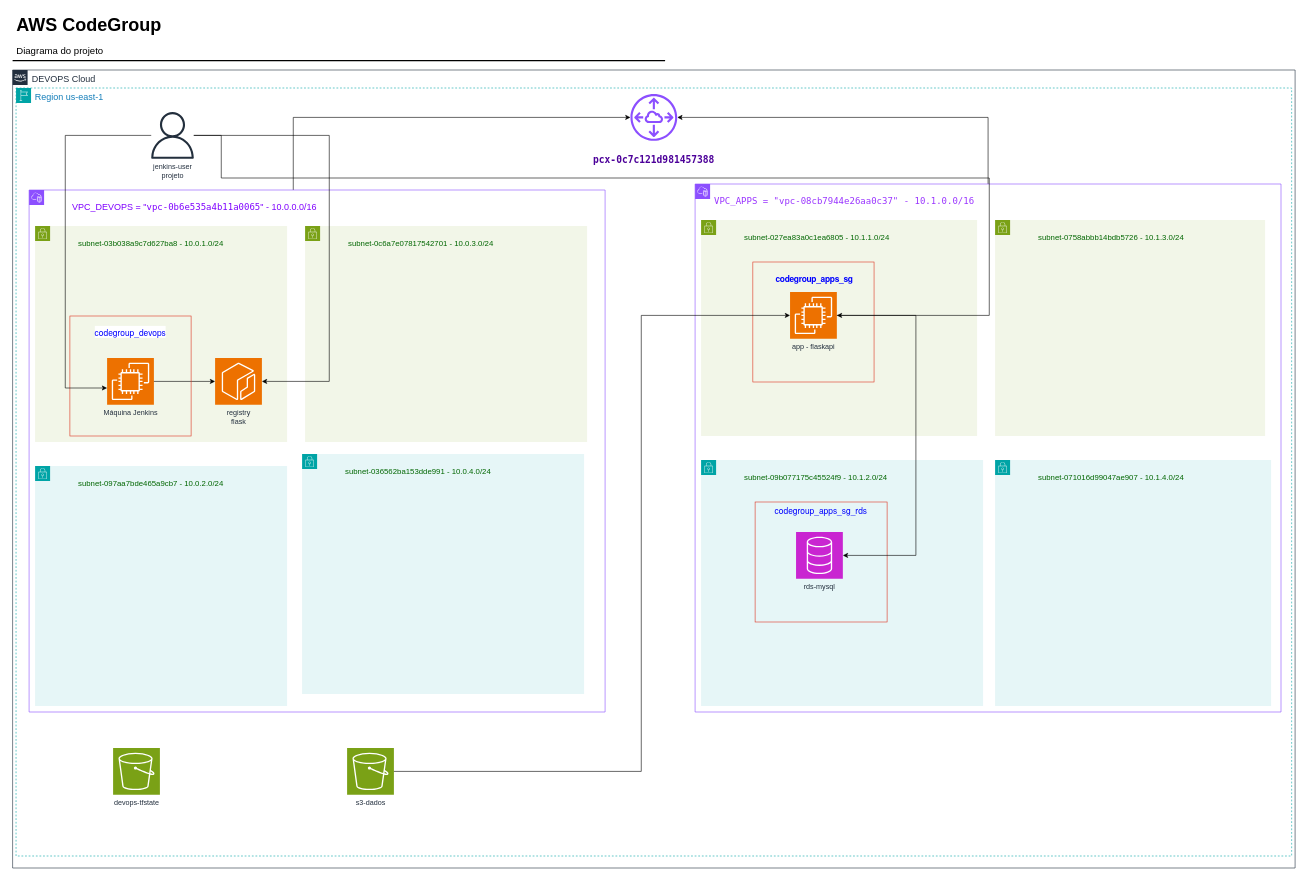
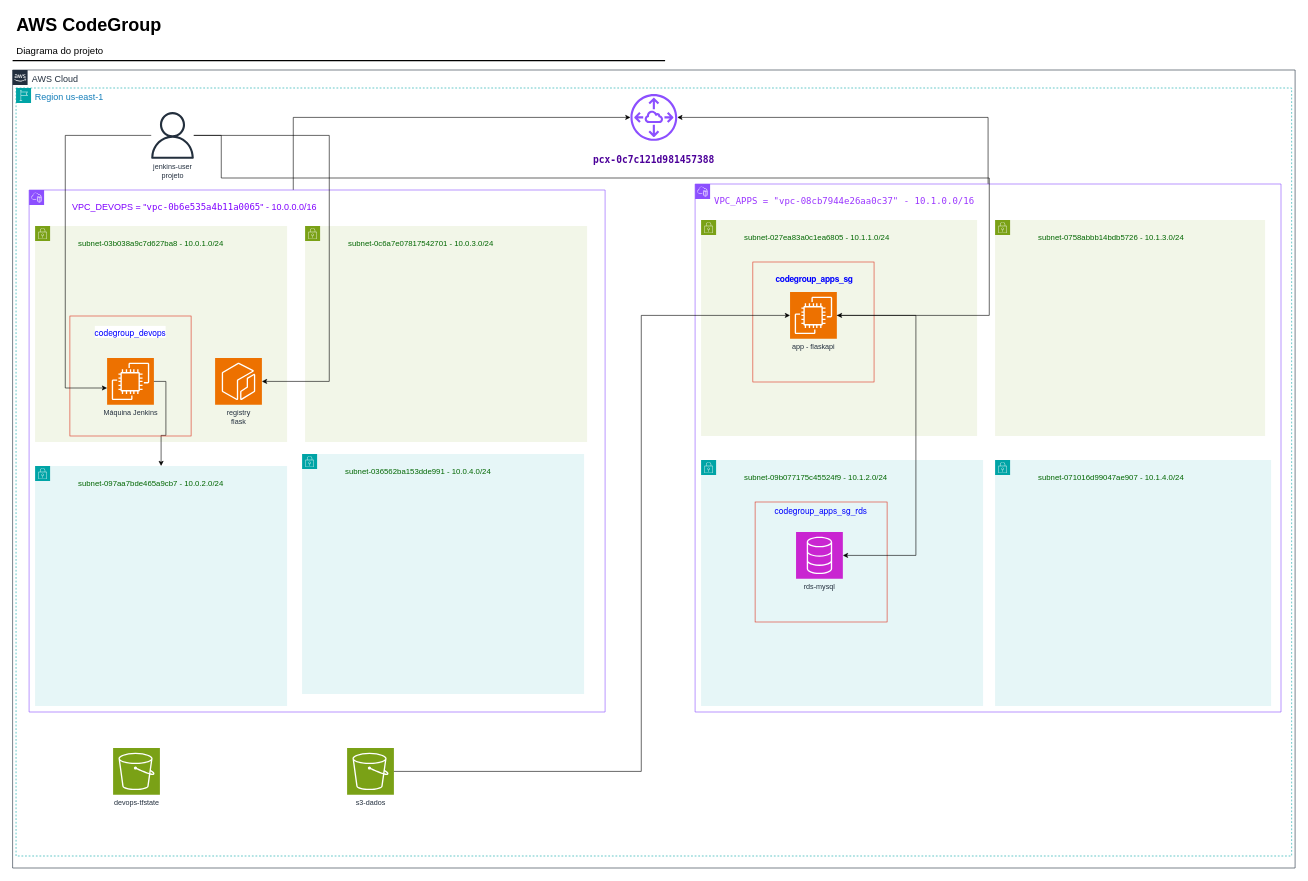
(54, 78) -> (48, 78)
(188, 381) -> (166, 381)
